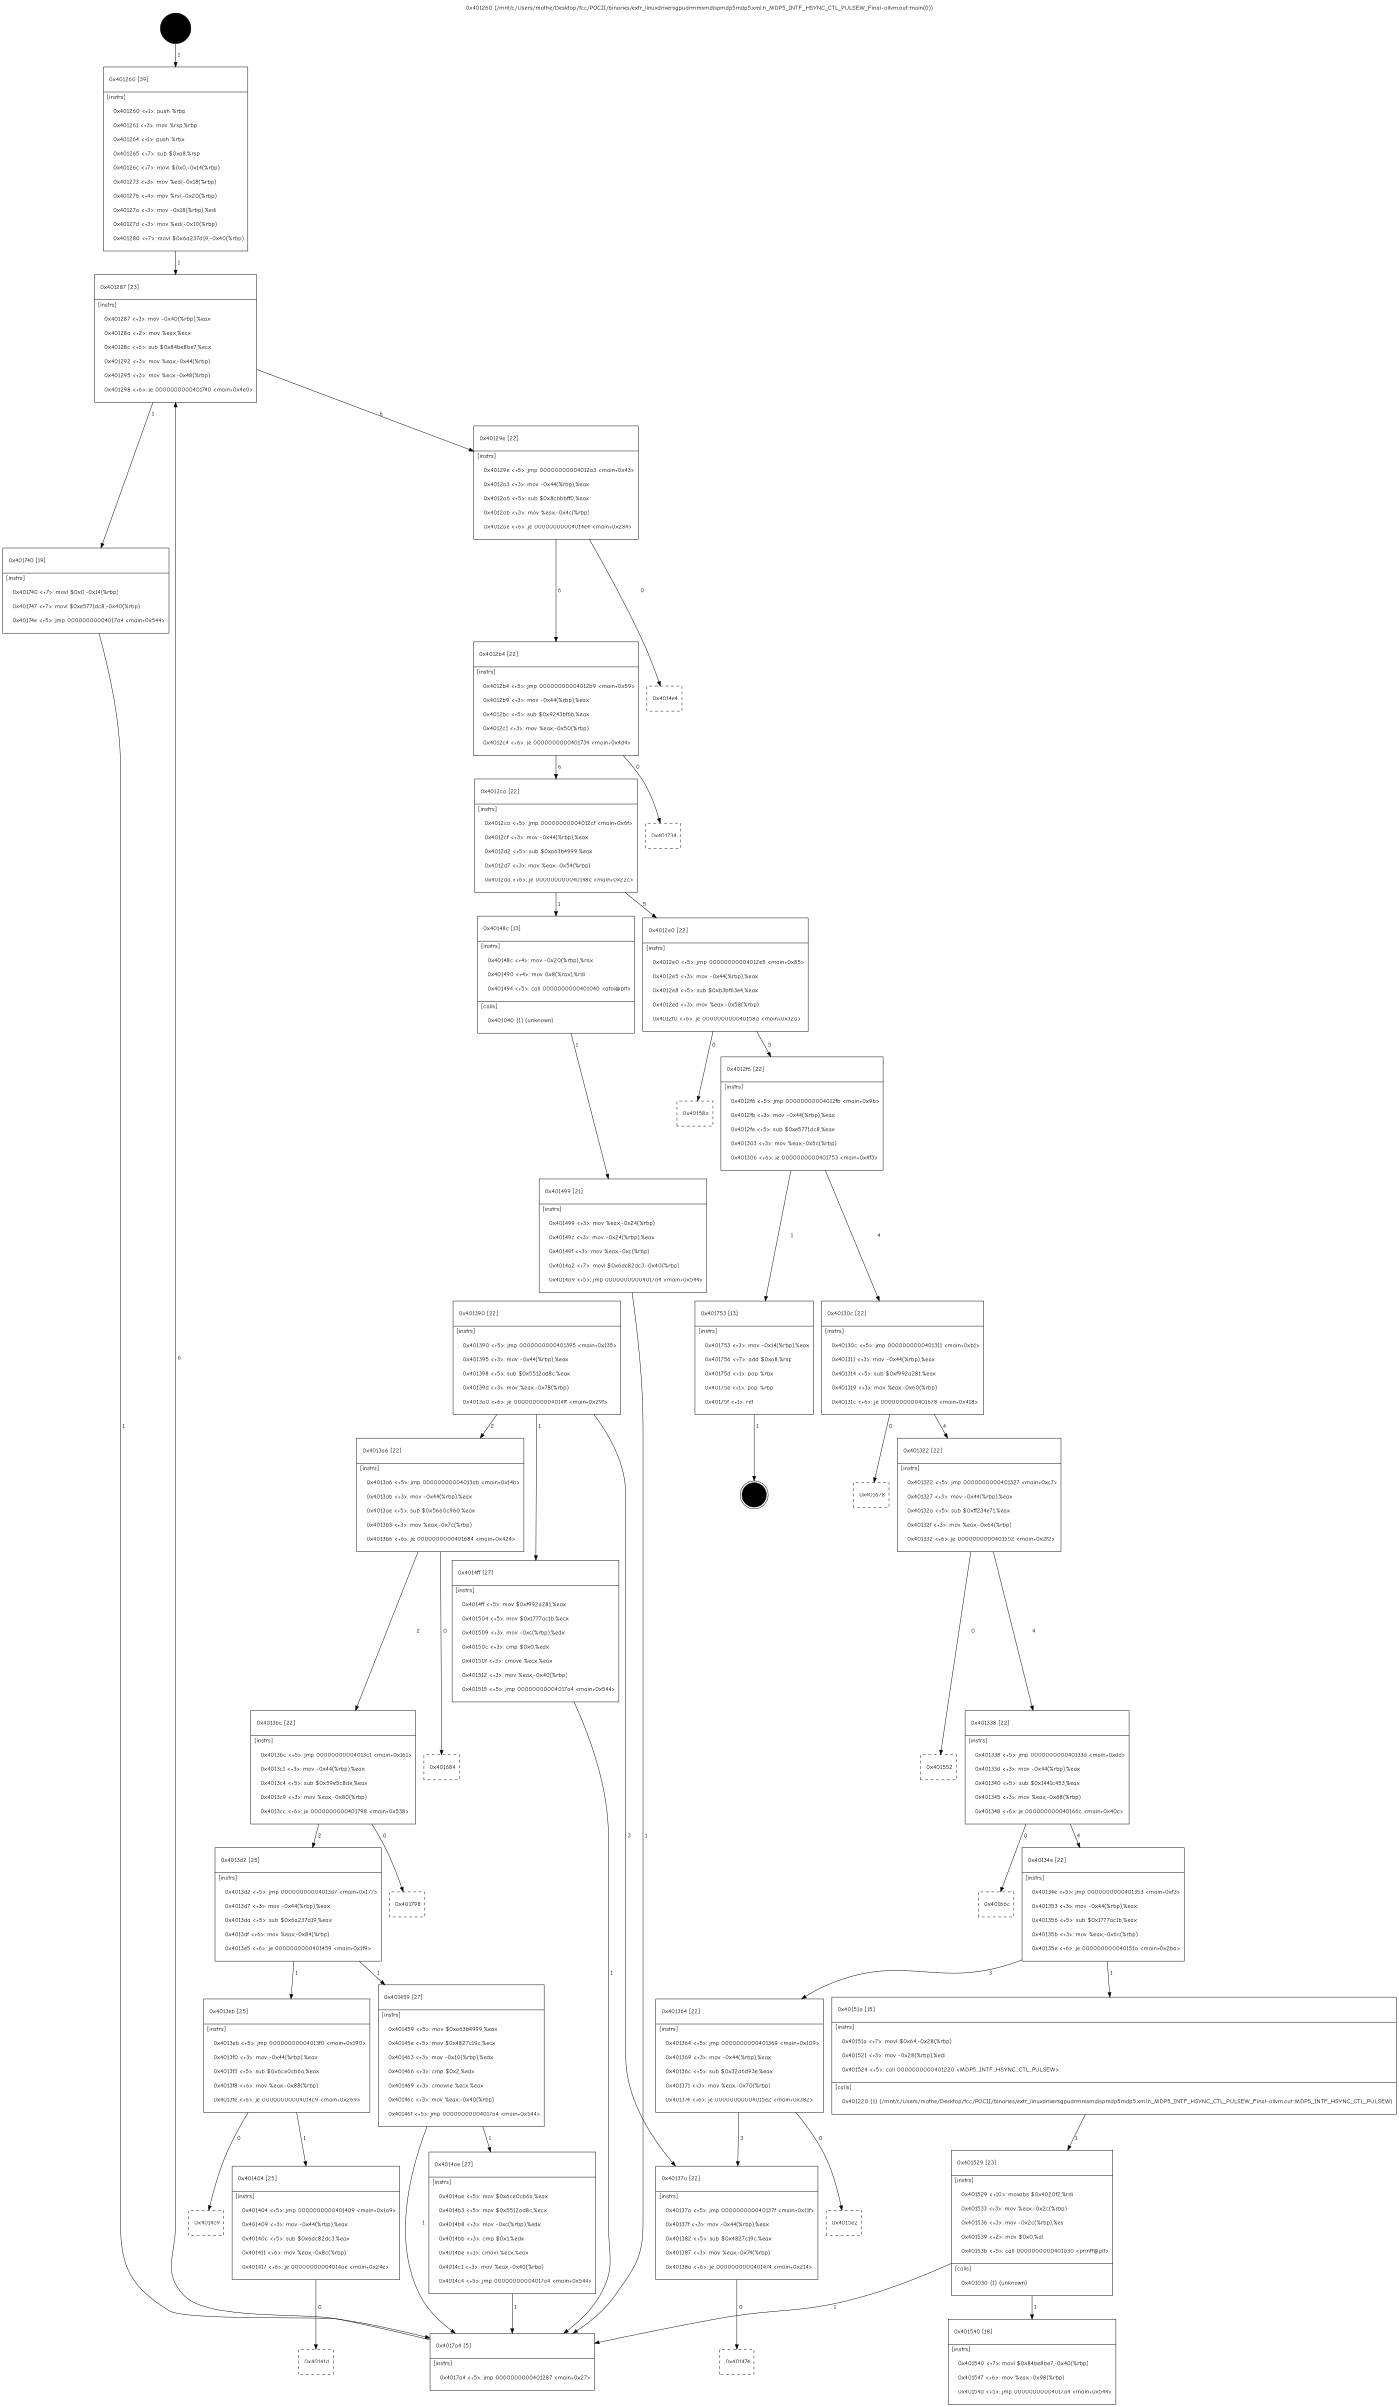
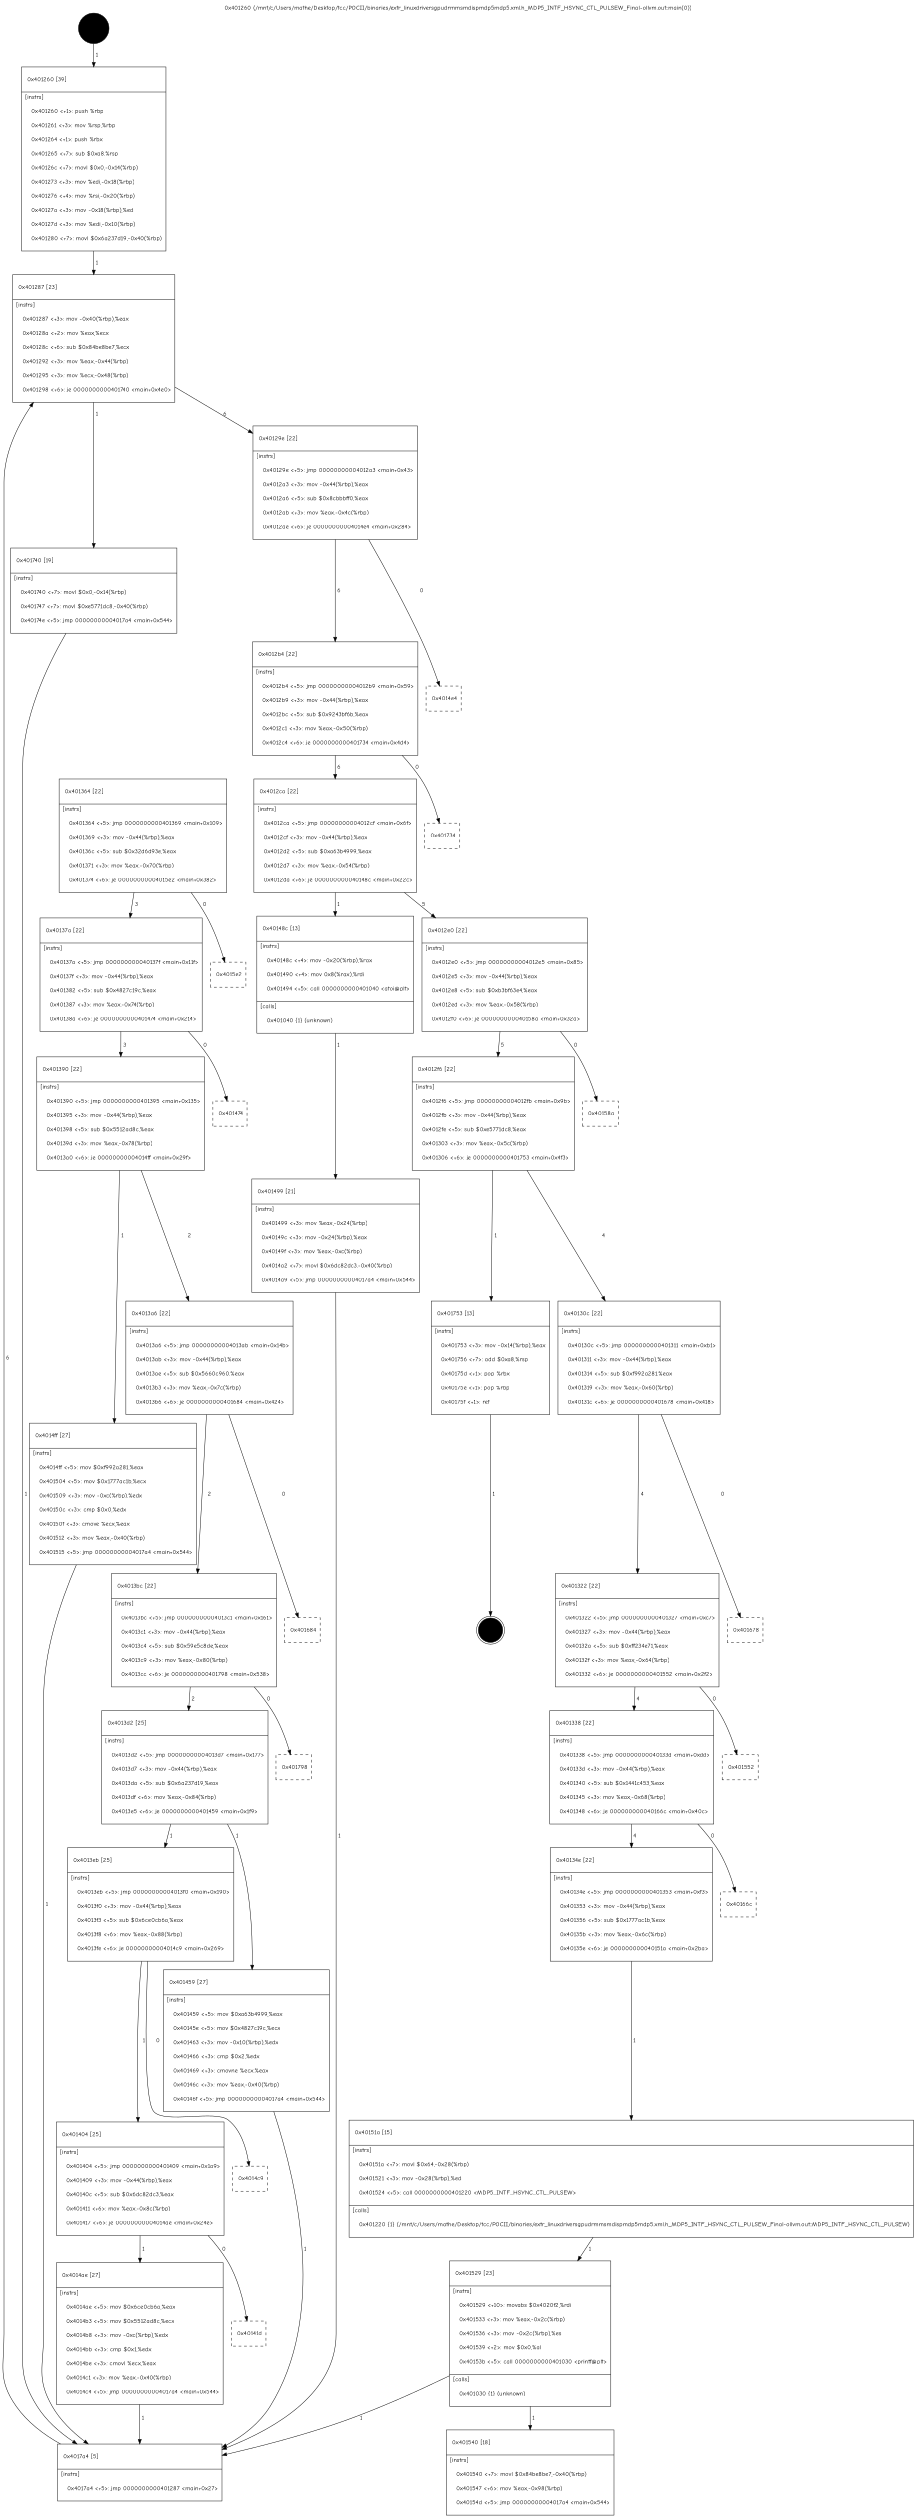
(626, 1791) -> (121, 1042)
(912, 1971) -> none
(486, 2137) -> (140, 2247)
